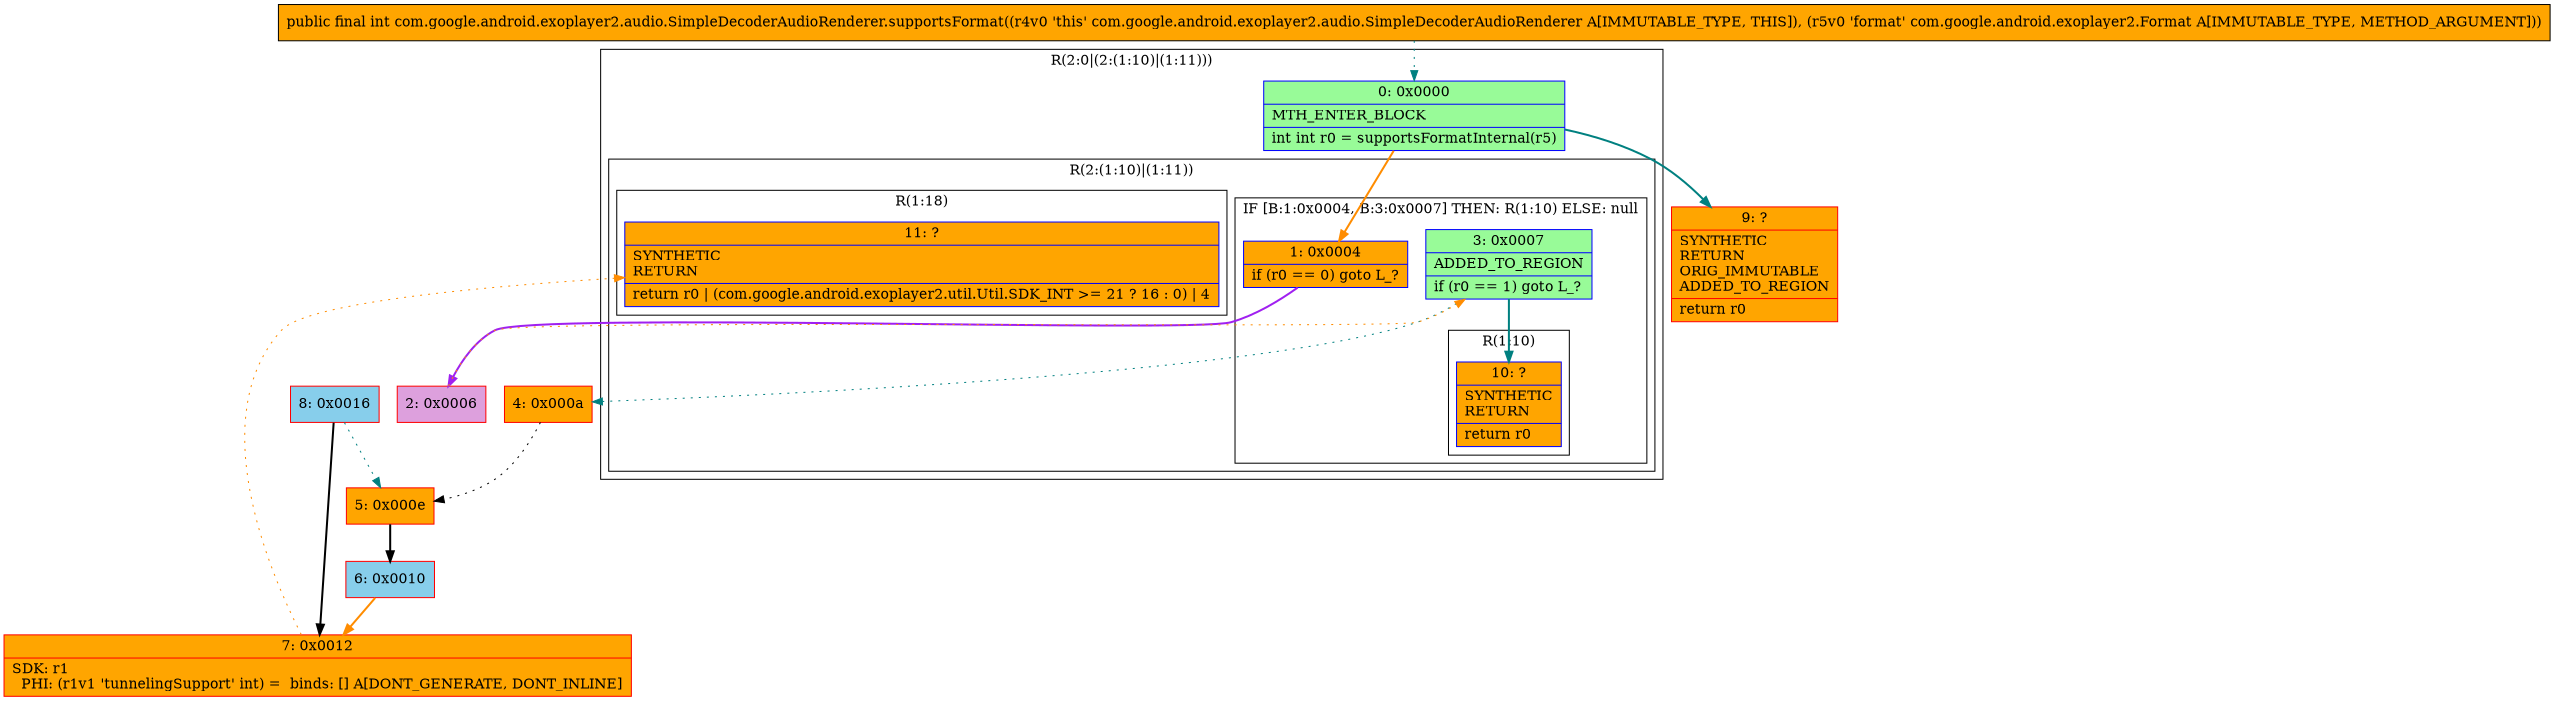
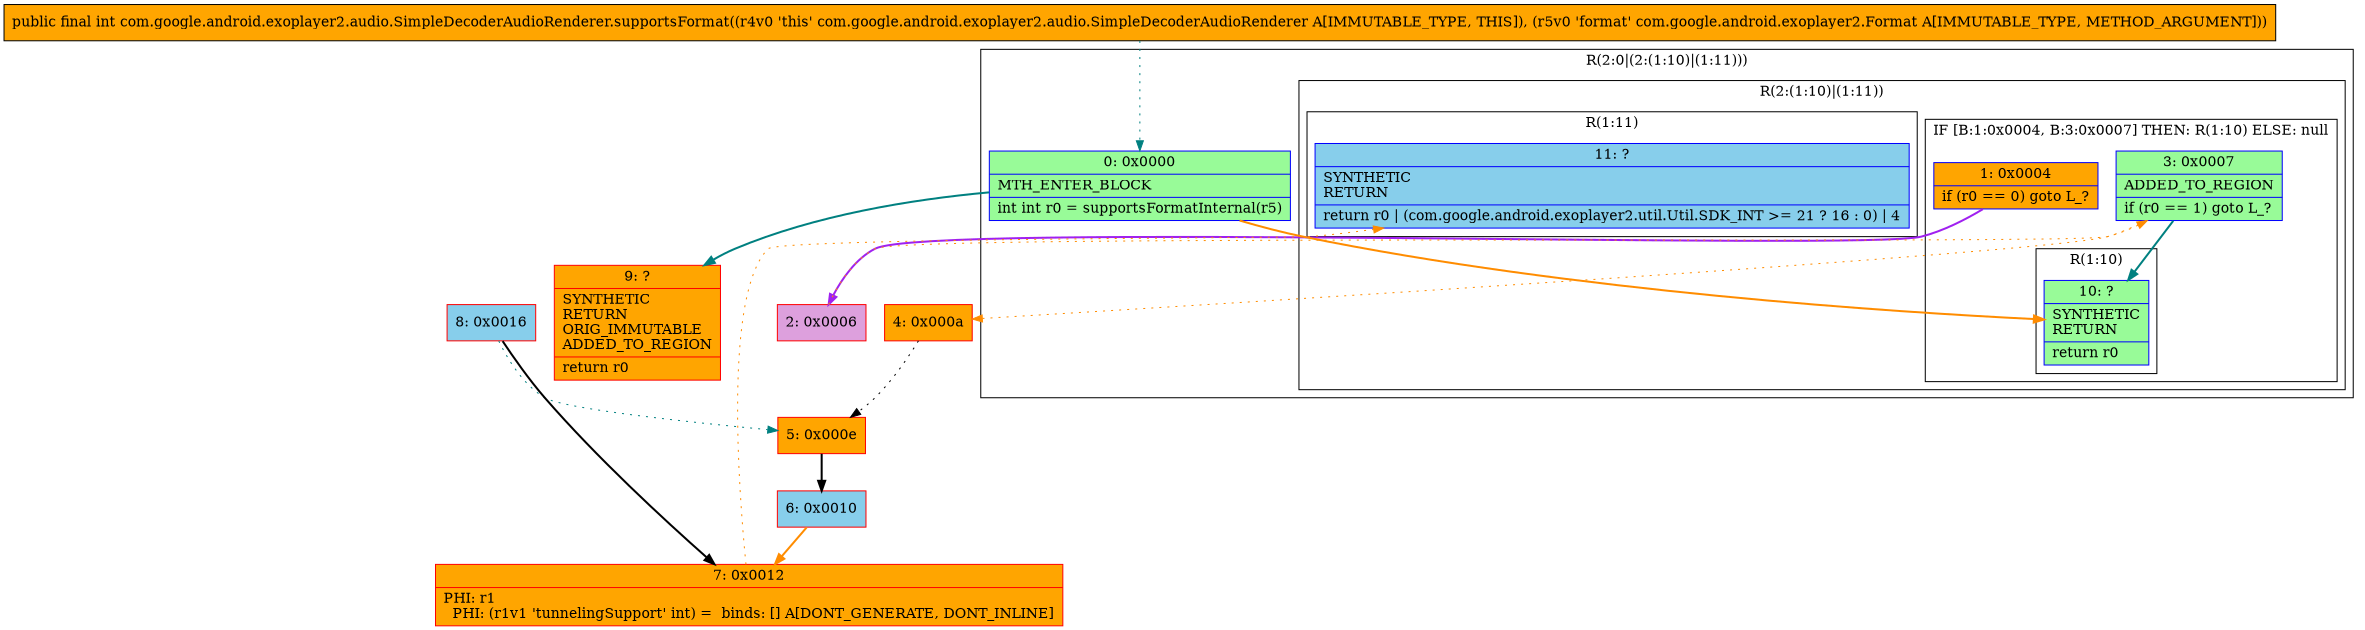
(1369, 191) -> (1634, 287)
(922, 202) -> (1612, 123)
(922, 264) -> (1612, 186)
(1038, 377) -> (1537, 283)
(1509, 404) -> (2096, 323)
(43, 669) -> (472, 599)
